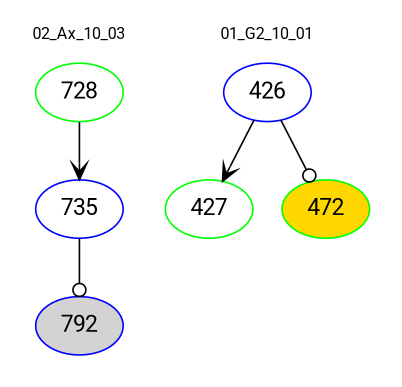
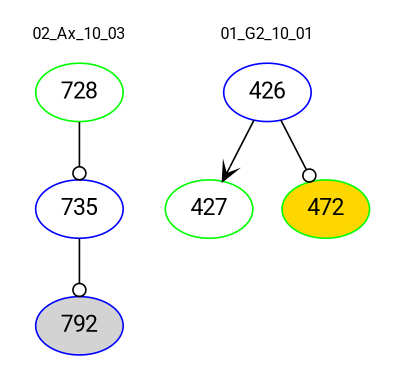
(79, 143) -> (79, 144)
